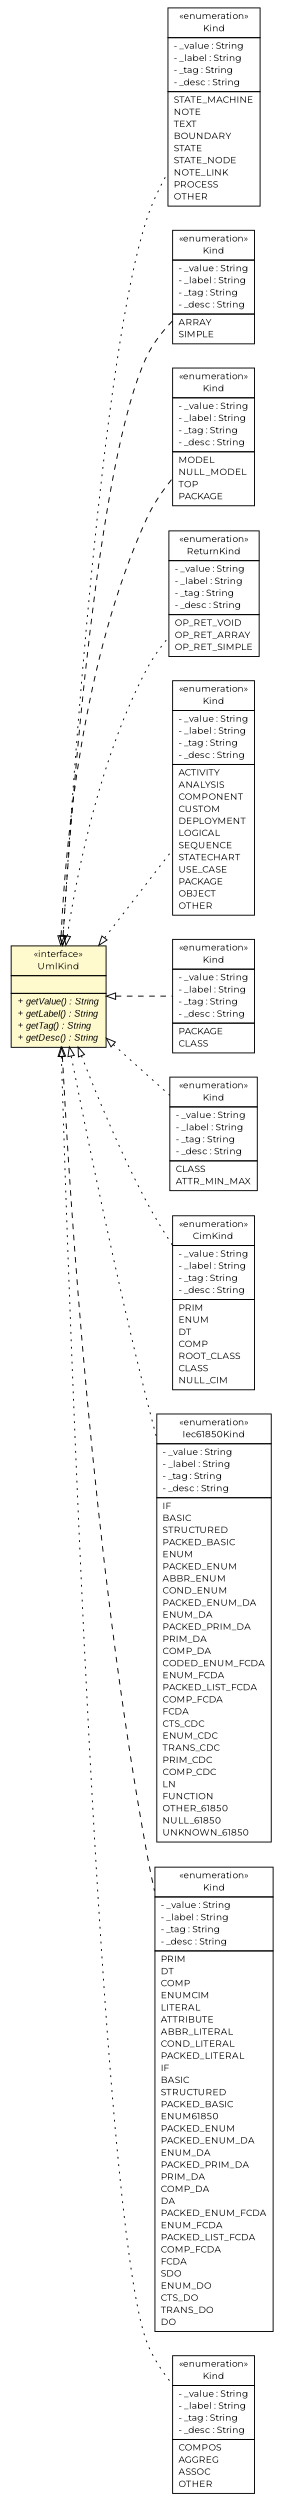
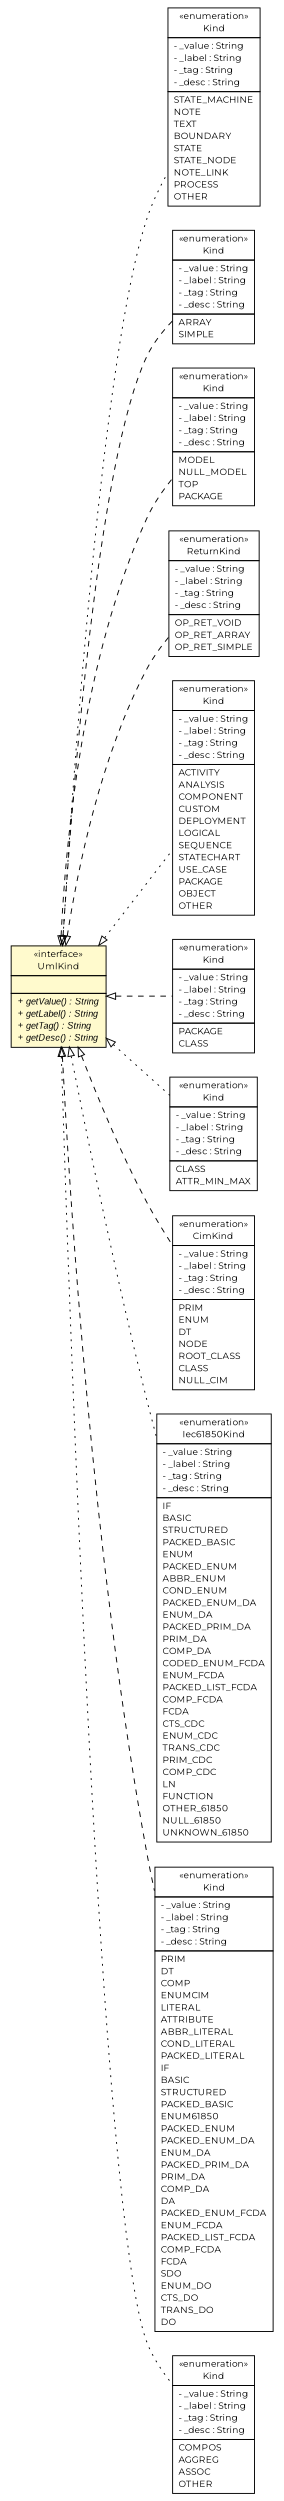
(102, 781) -> (102, 781)
(122, 1153) -> (122, 1153)
(194, 1344) -> (194, 1344)
